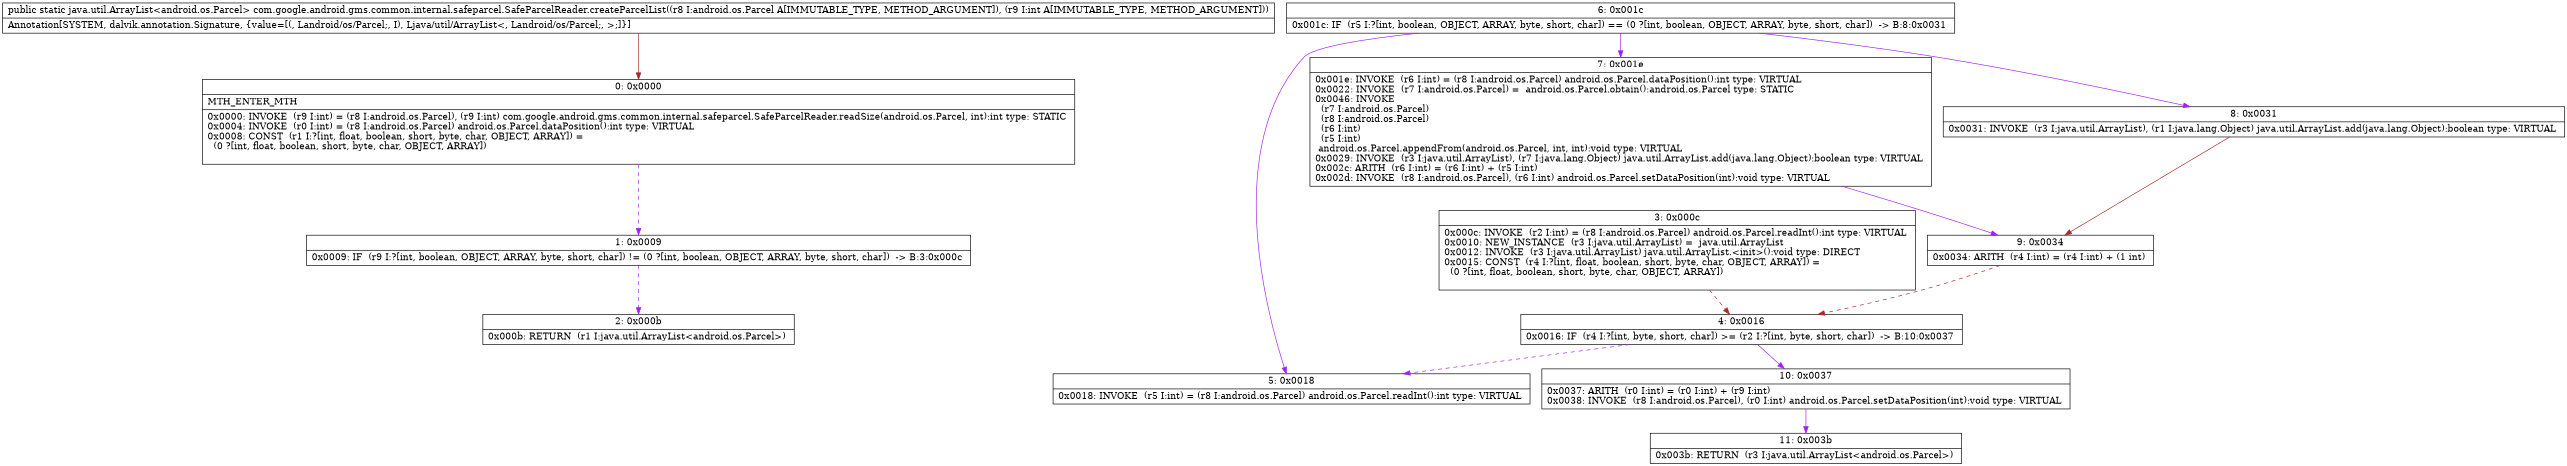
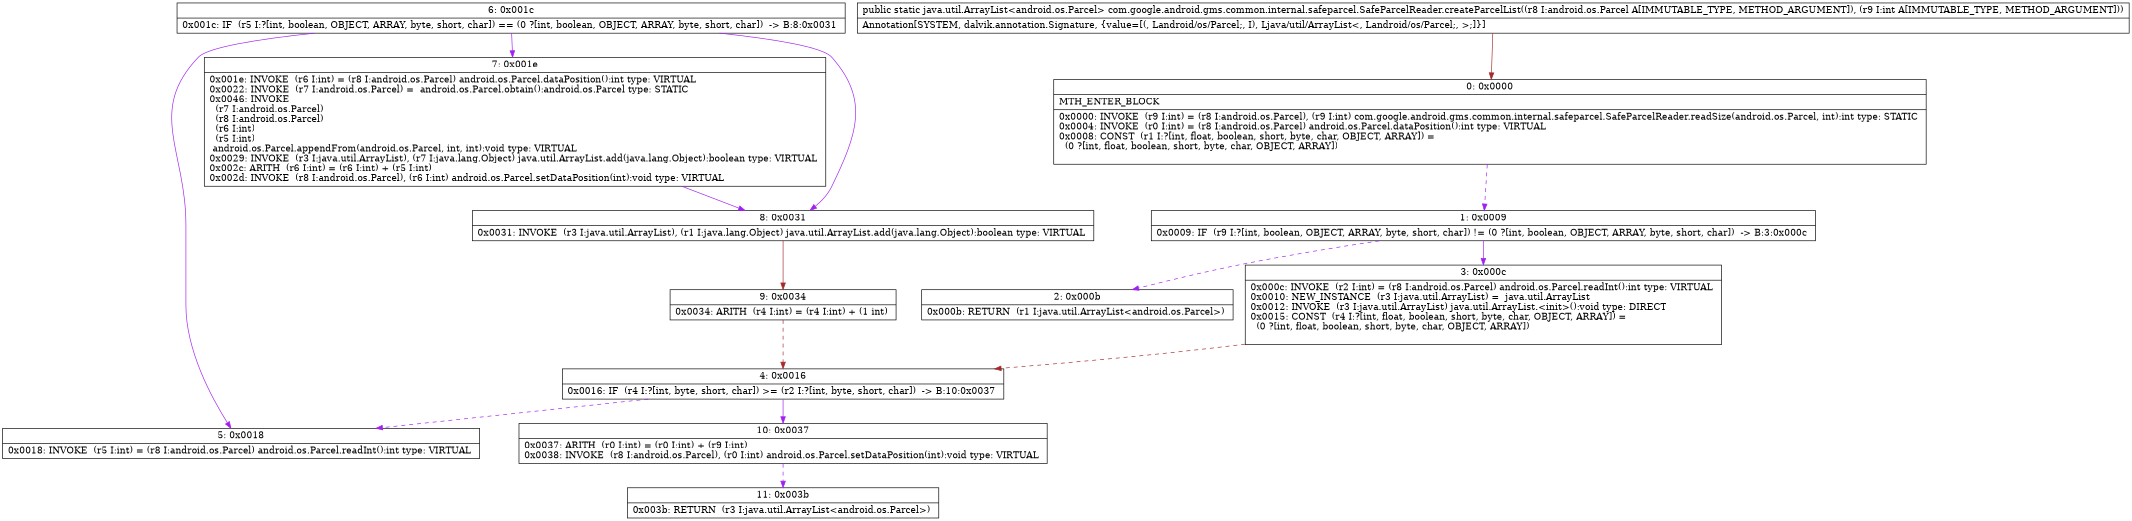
(253, 102) -> (1110, 102)
(1917, 209) -> (710, 197)
none -> (1483, 250)
(1806, 418) -> (783, 472)
